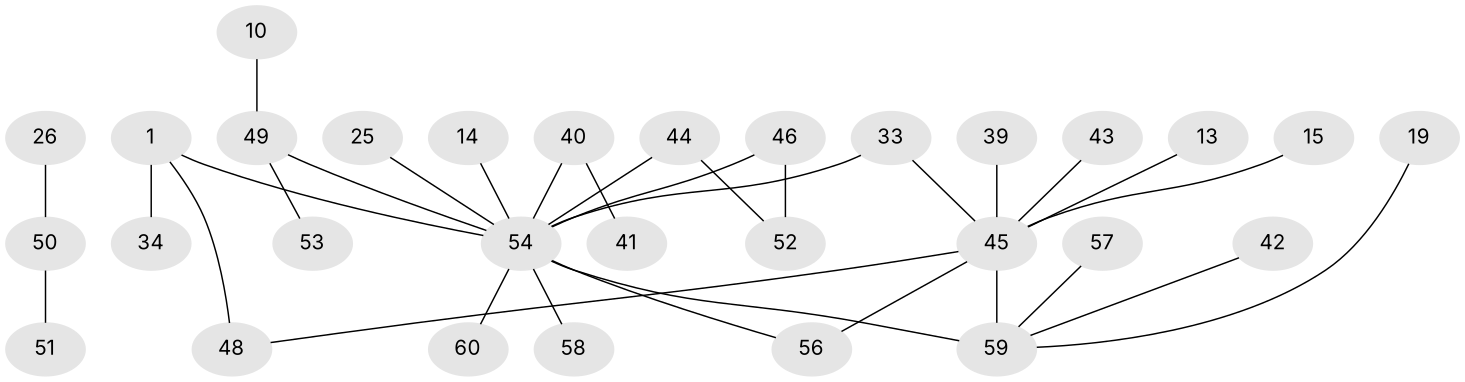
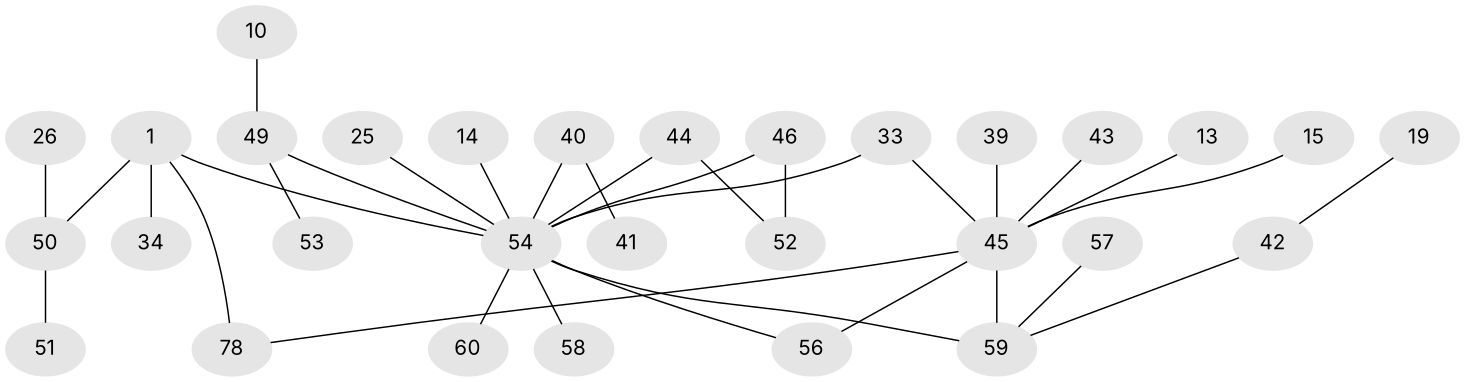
none -> (99, 191)
(1252, 307) -> (1346, 191)
(232, 349) -> (232, 349)
